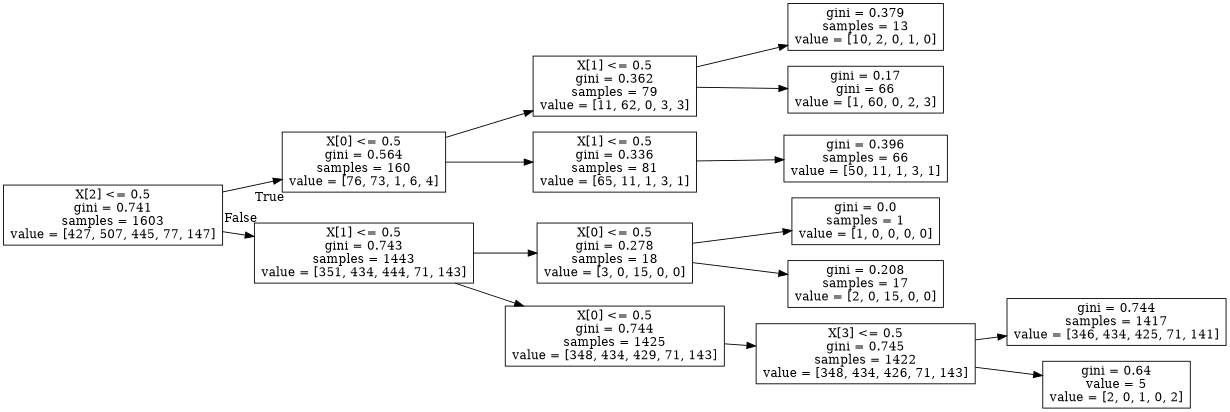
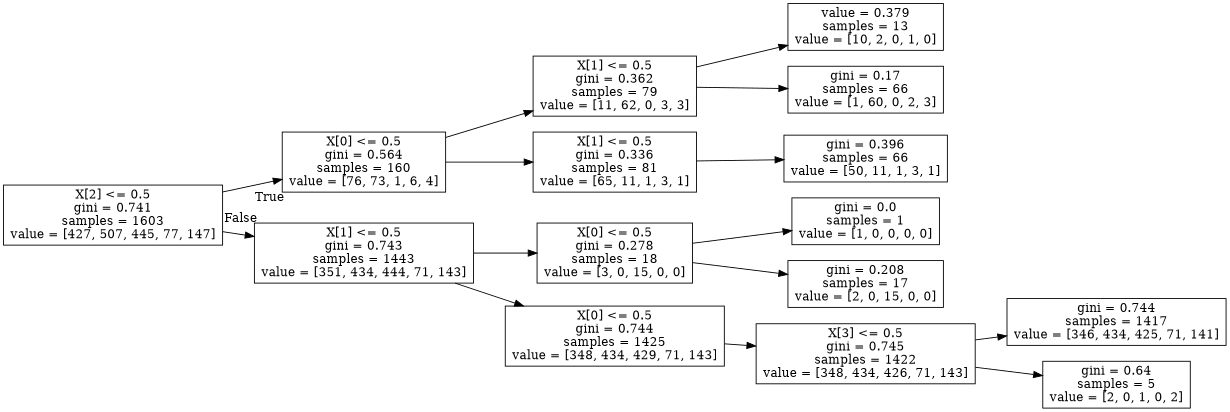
(866, 27) -> (866, 27)
(866, 90) -> (866, 90)
(1117, 385) -> (1117, 385)
